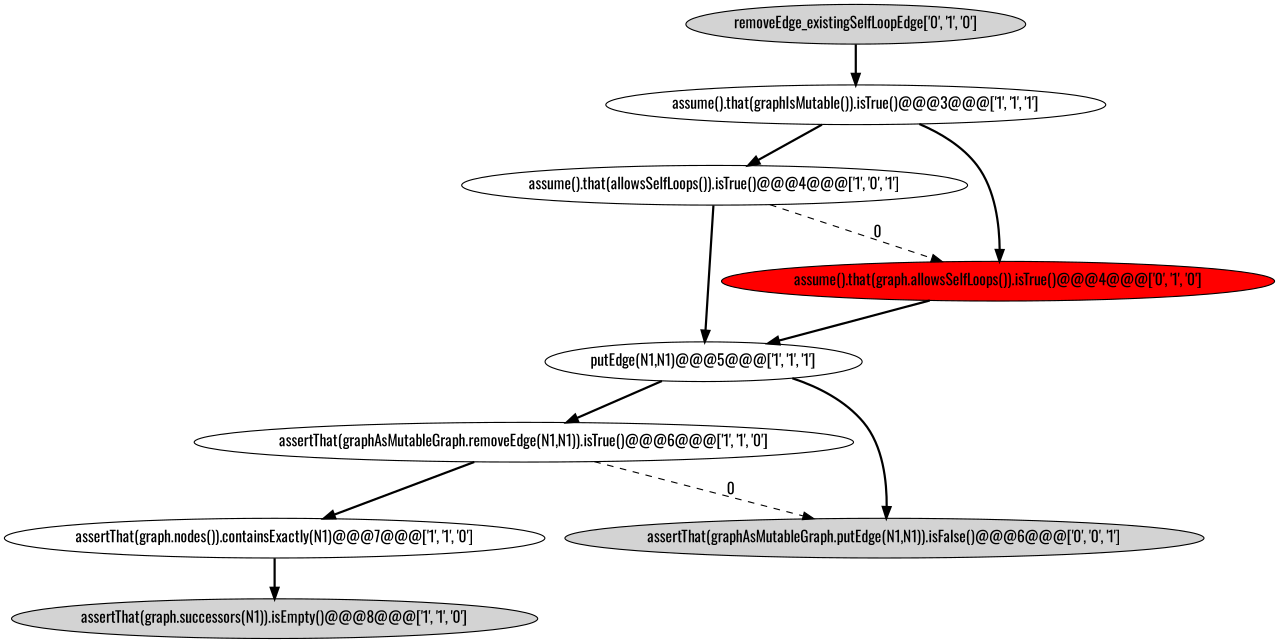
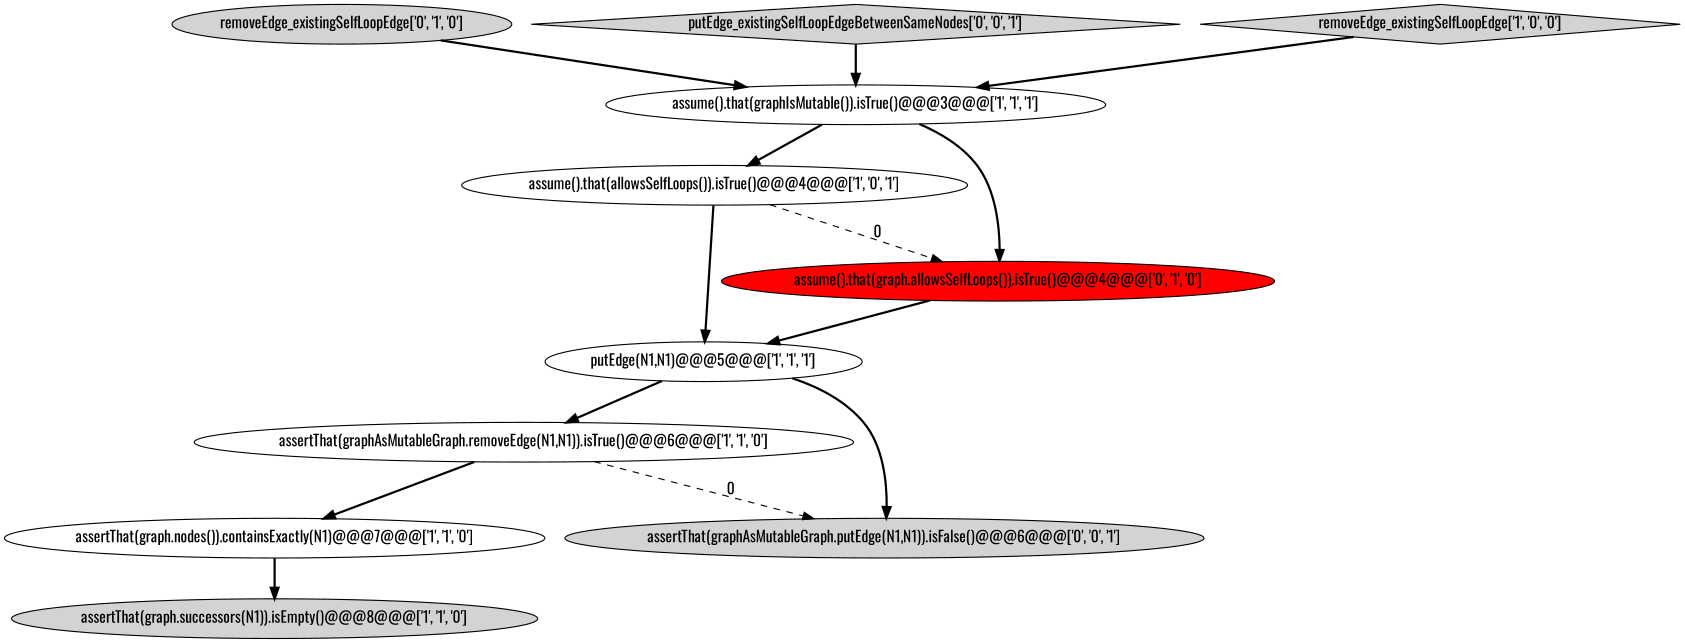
none -> (856, 24)
none -> (1440, 24)
